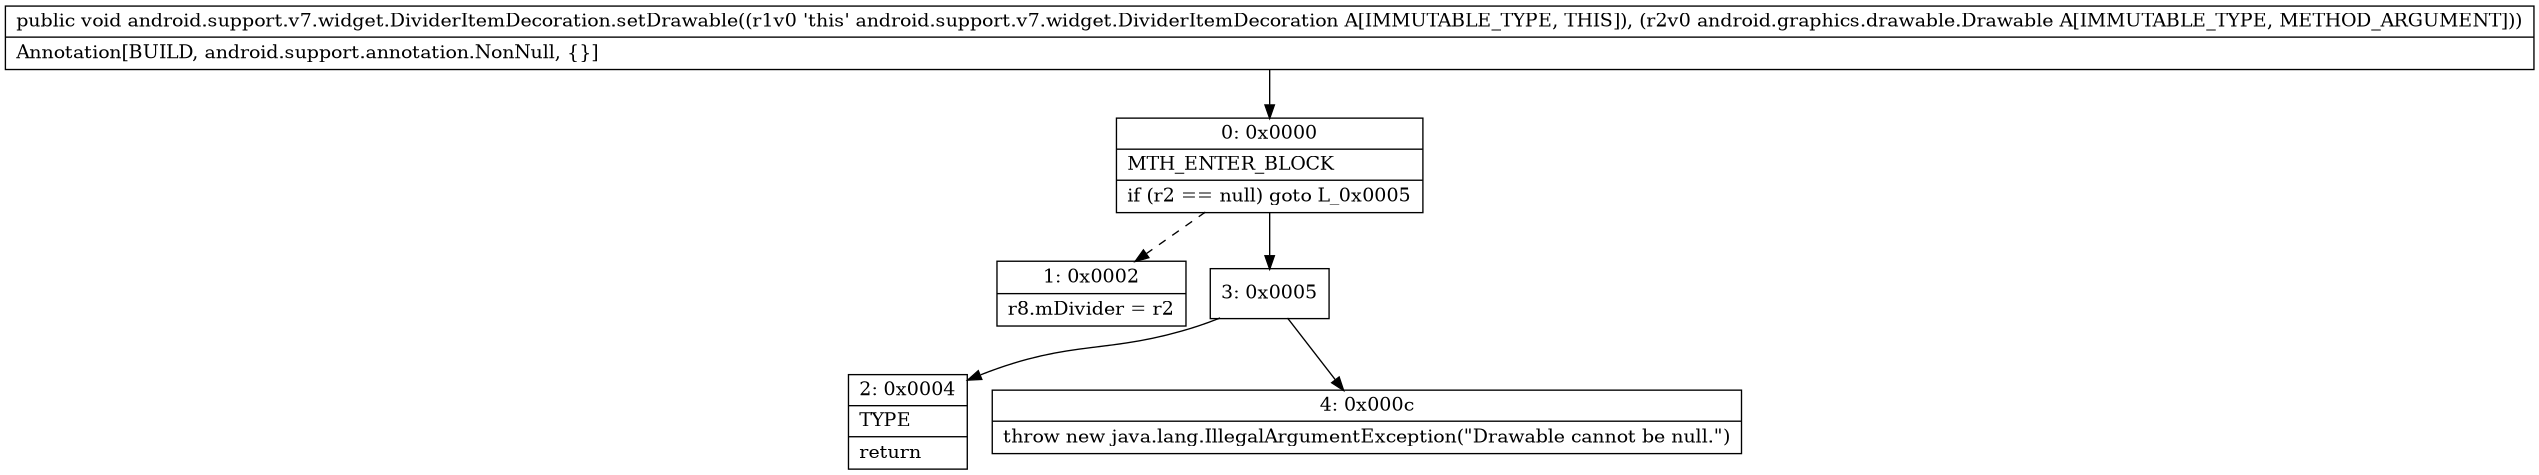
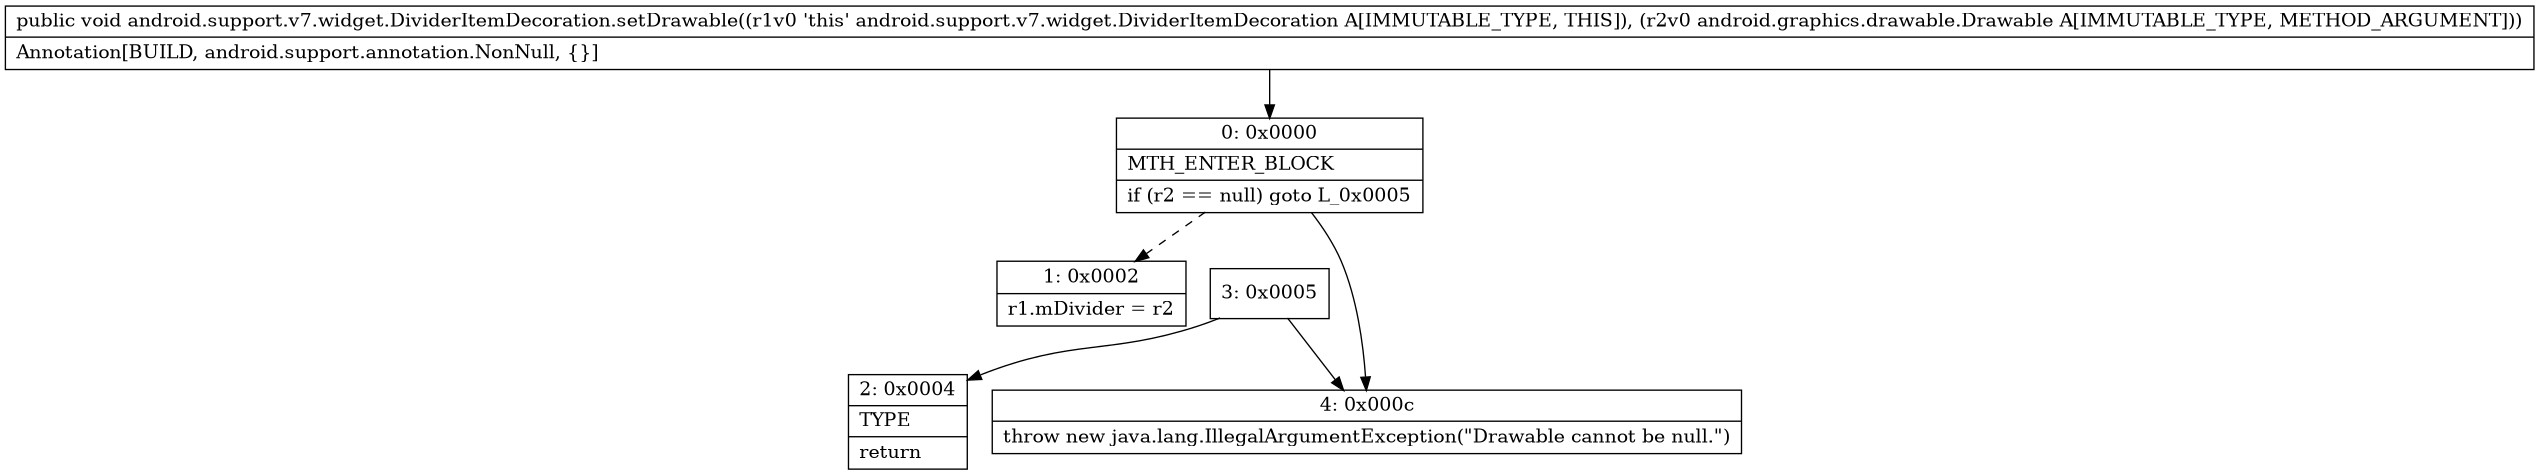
(1270, 234) -> (1351, 290)
(1091, 309) -> (1091, 309)
